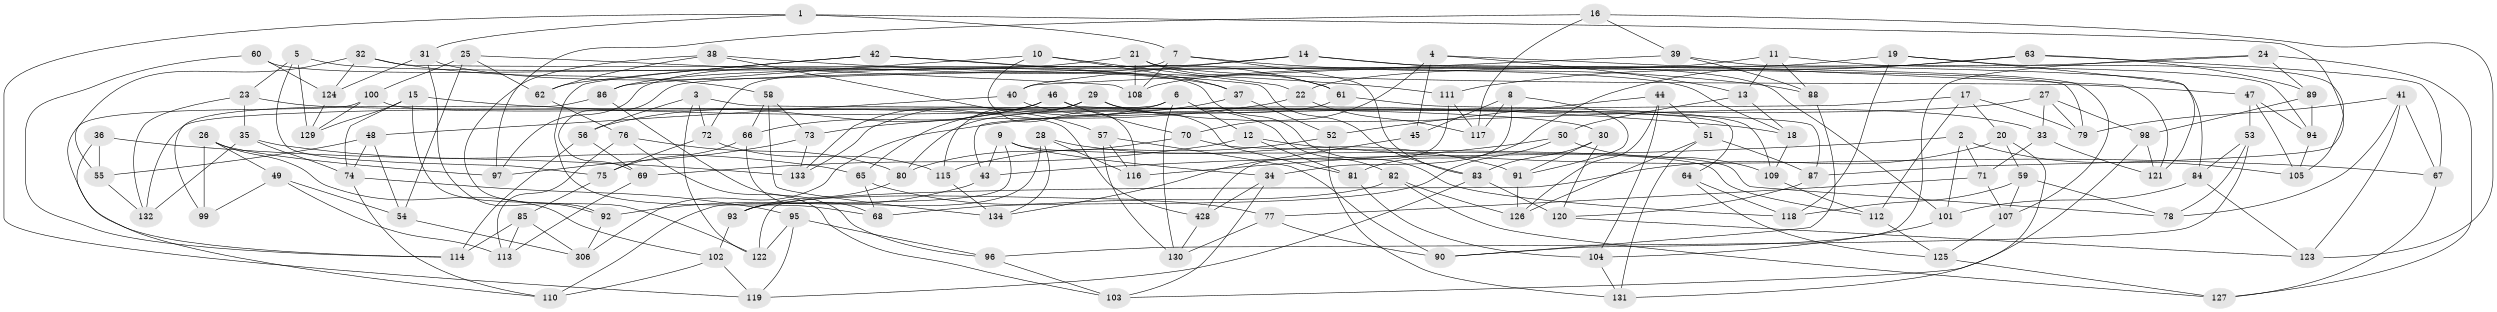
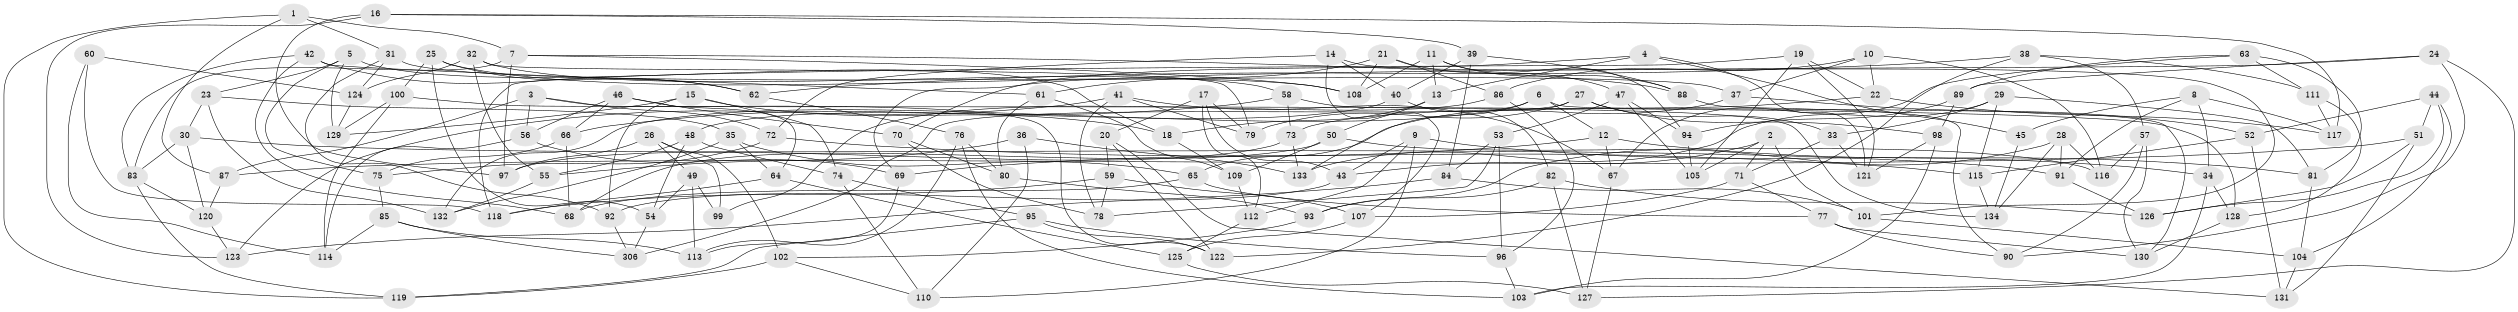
(297, 156) -> (753, 156)
(1203, 217) -> (2233, 217)
